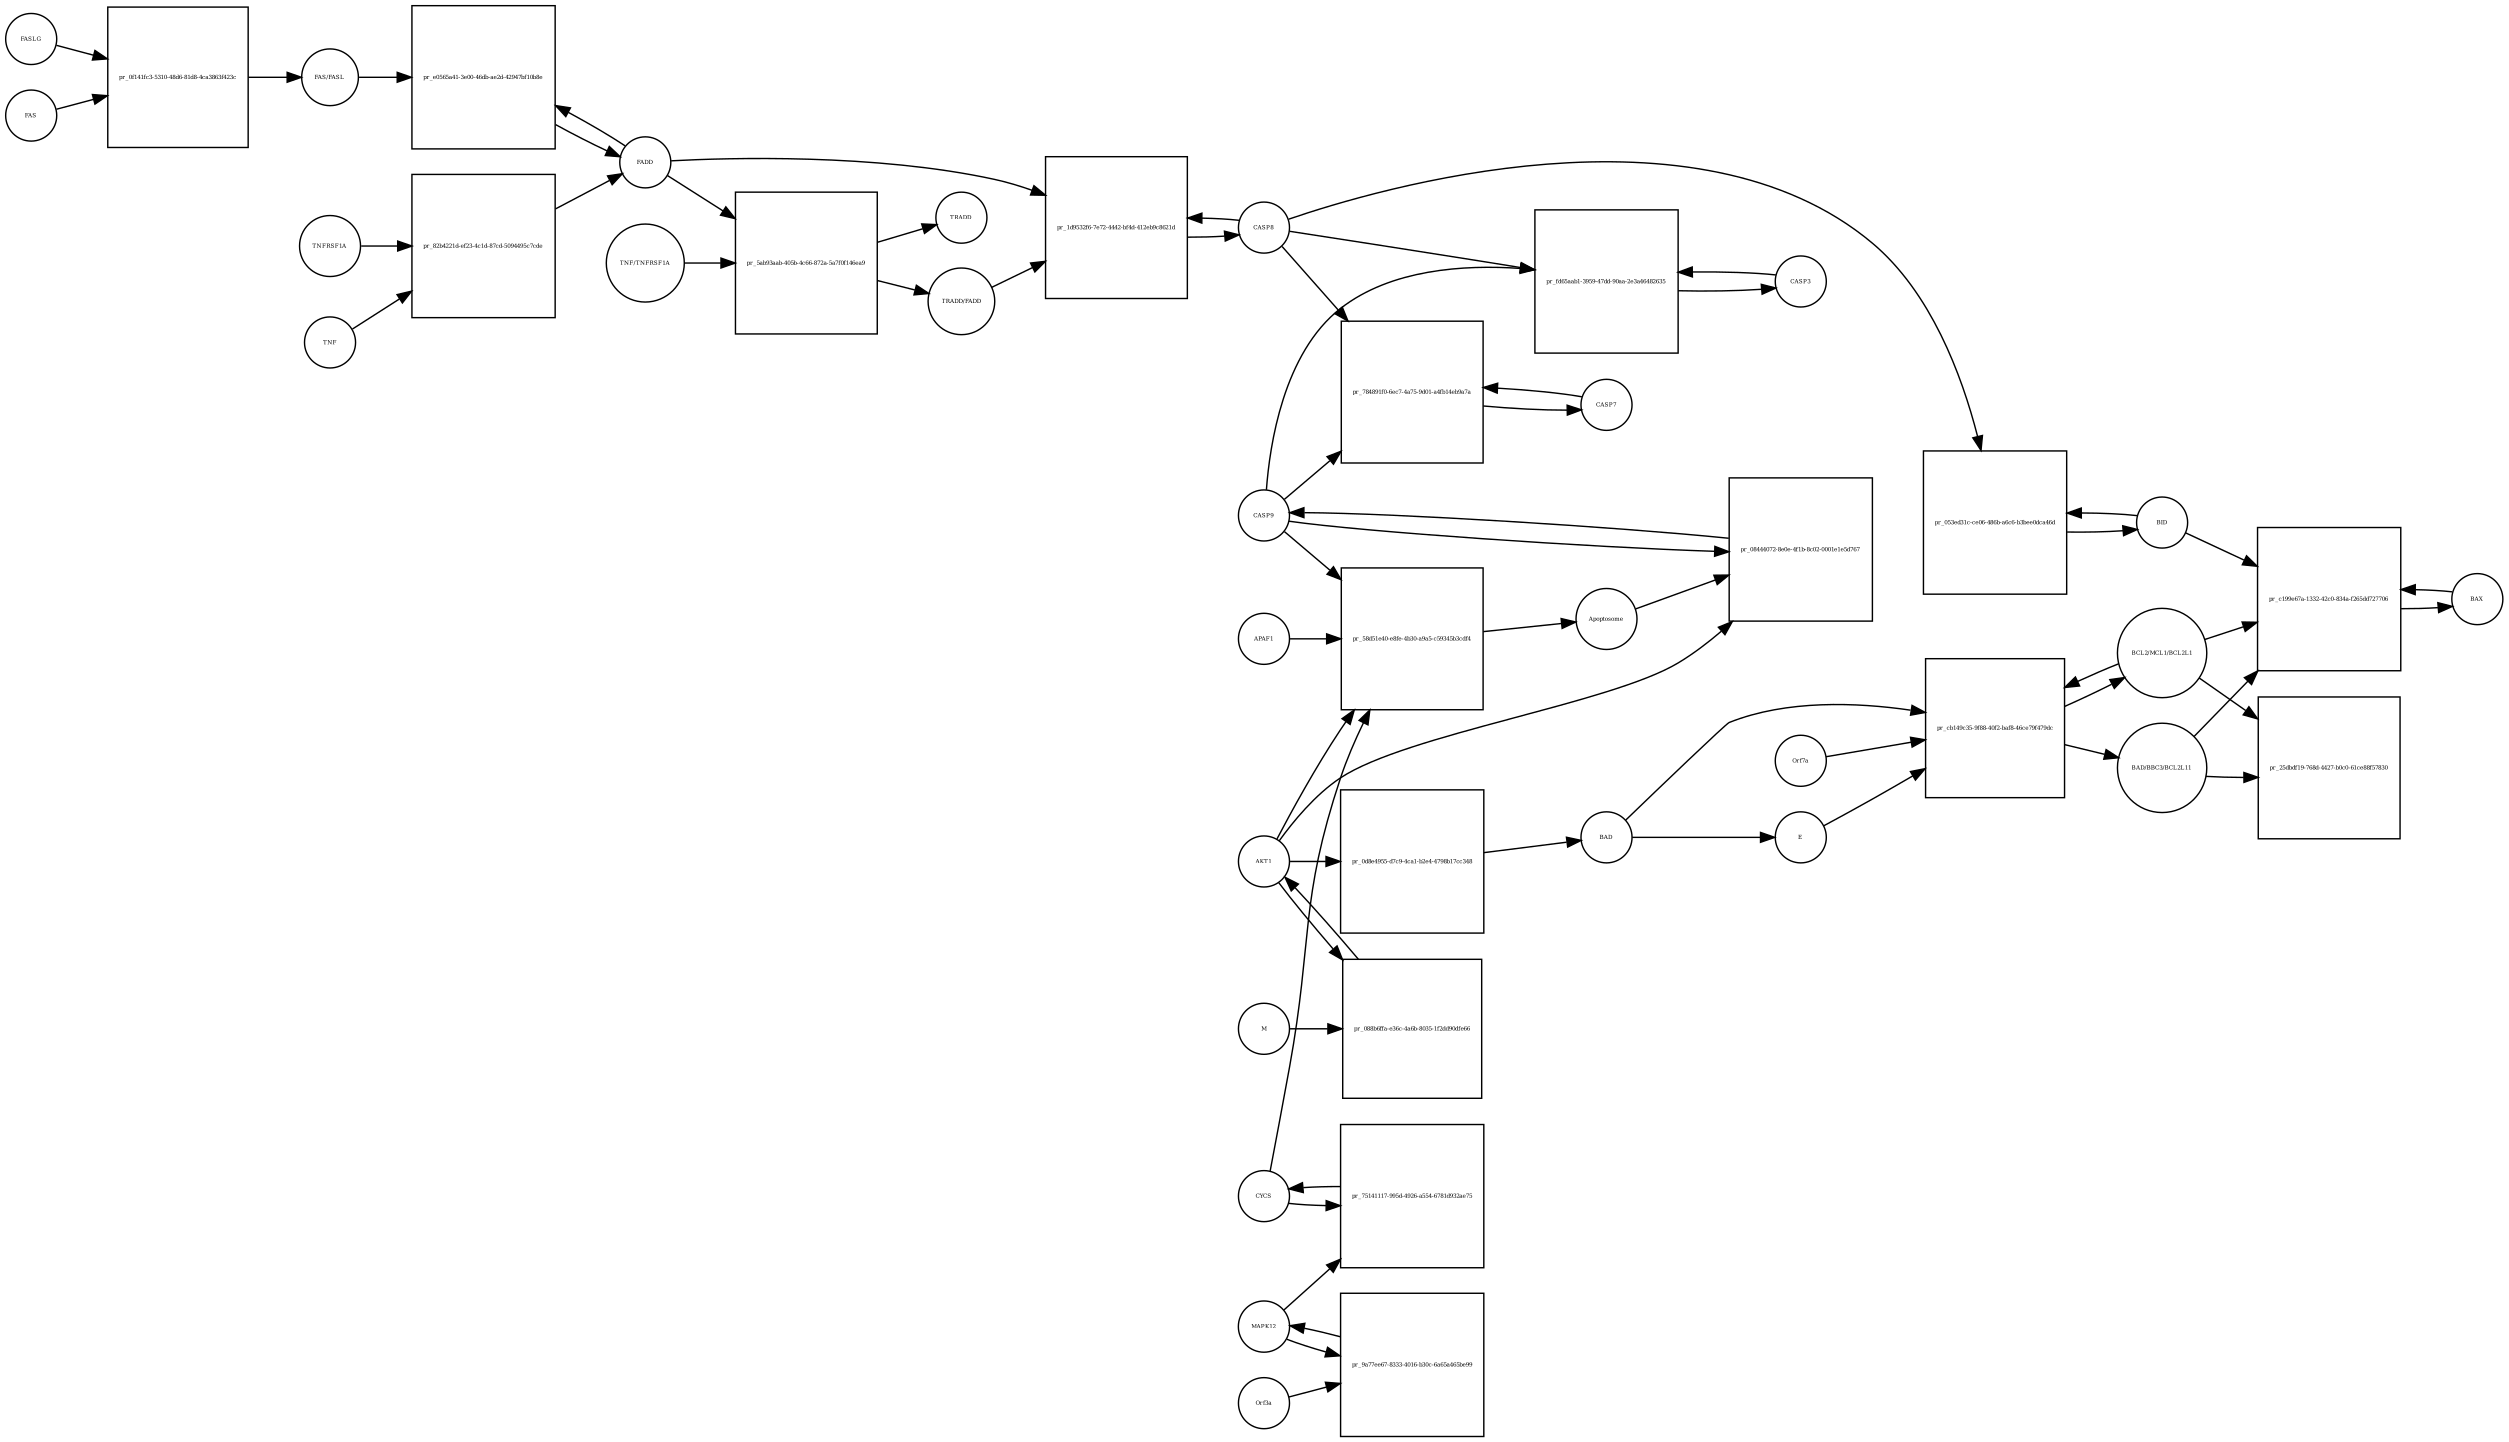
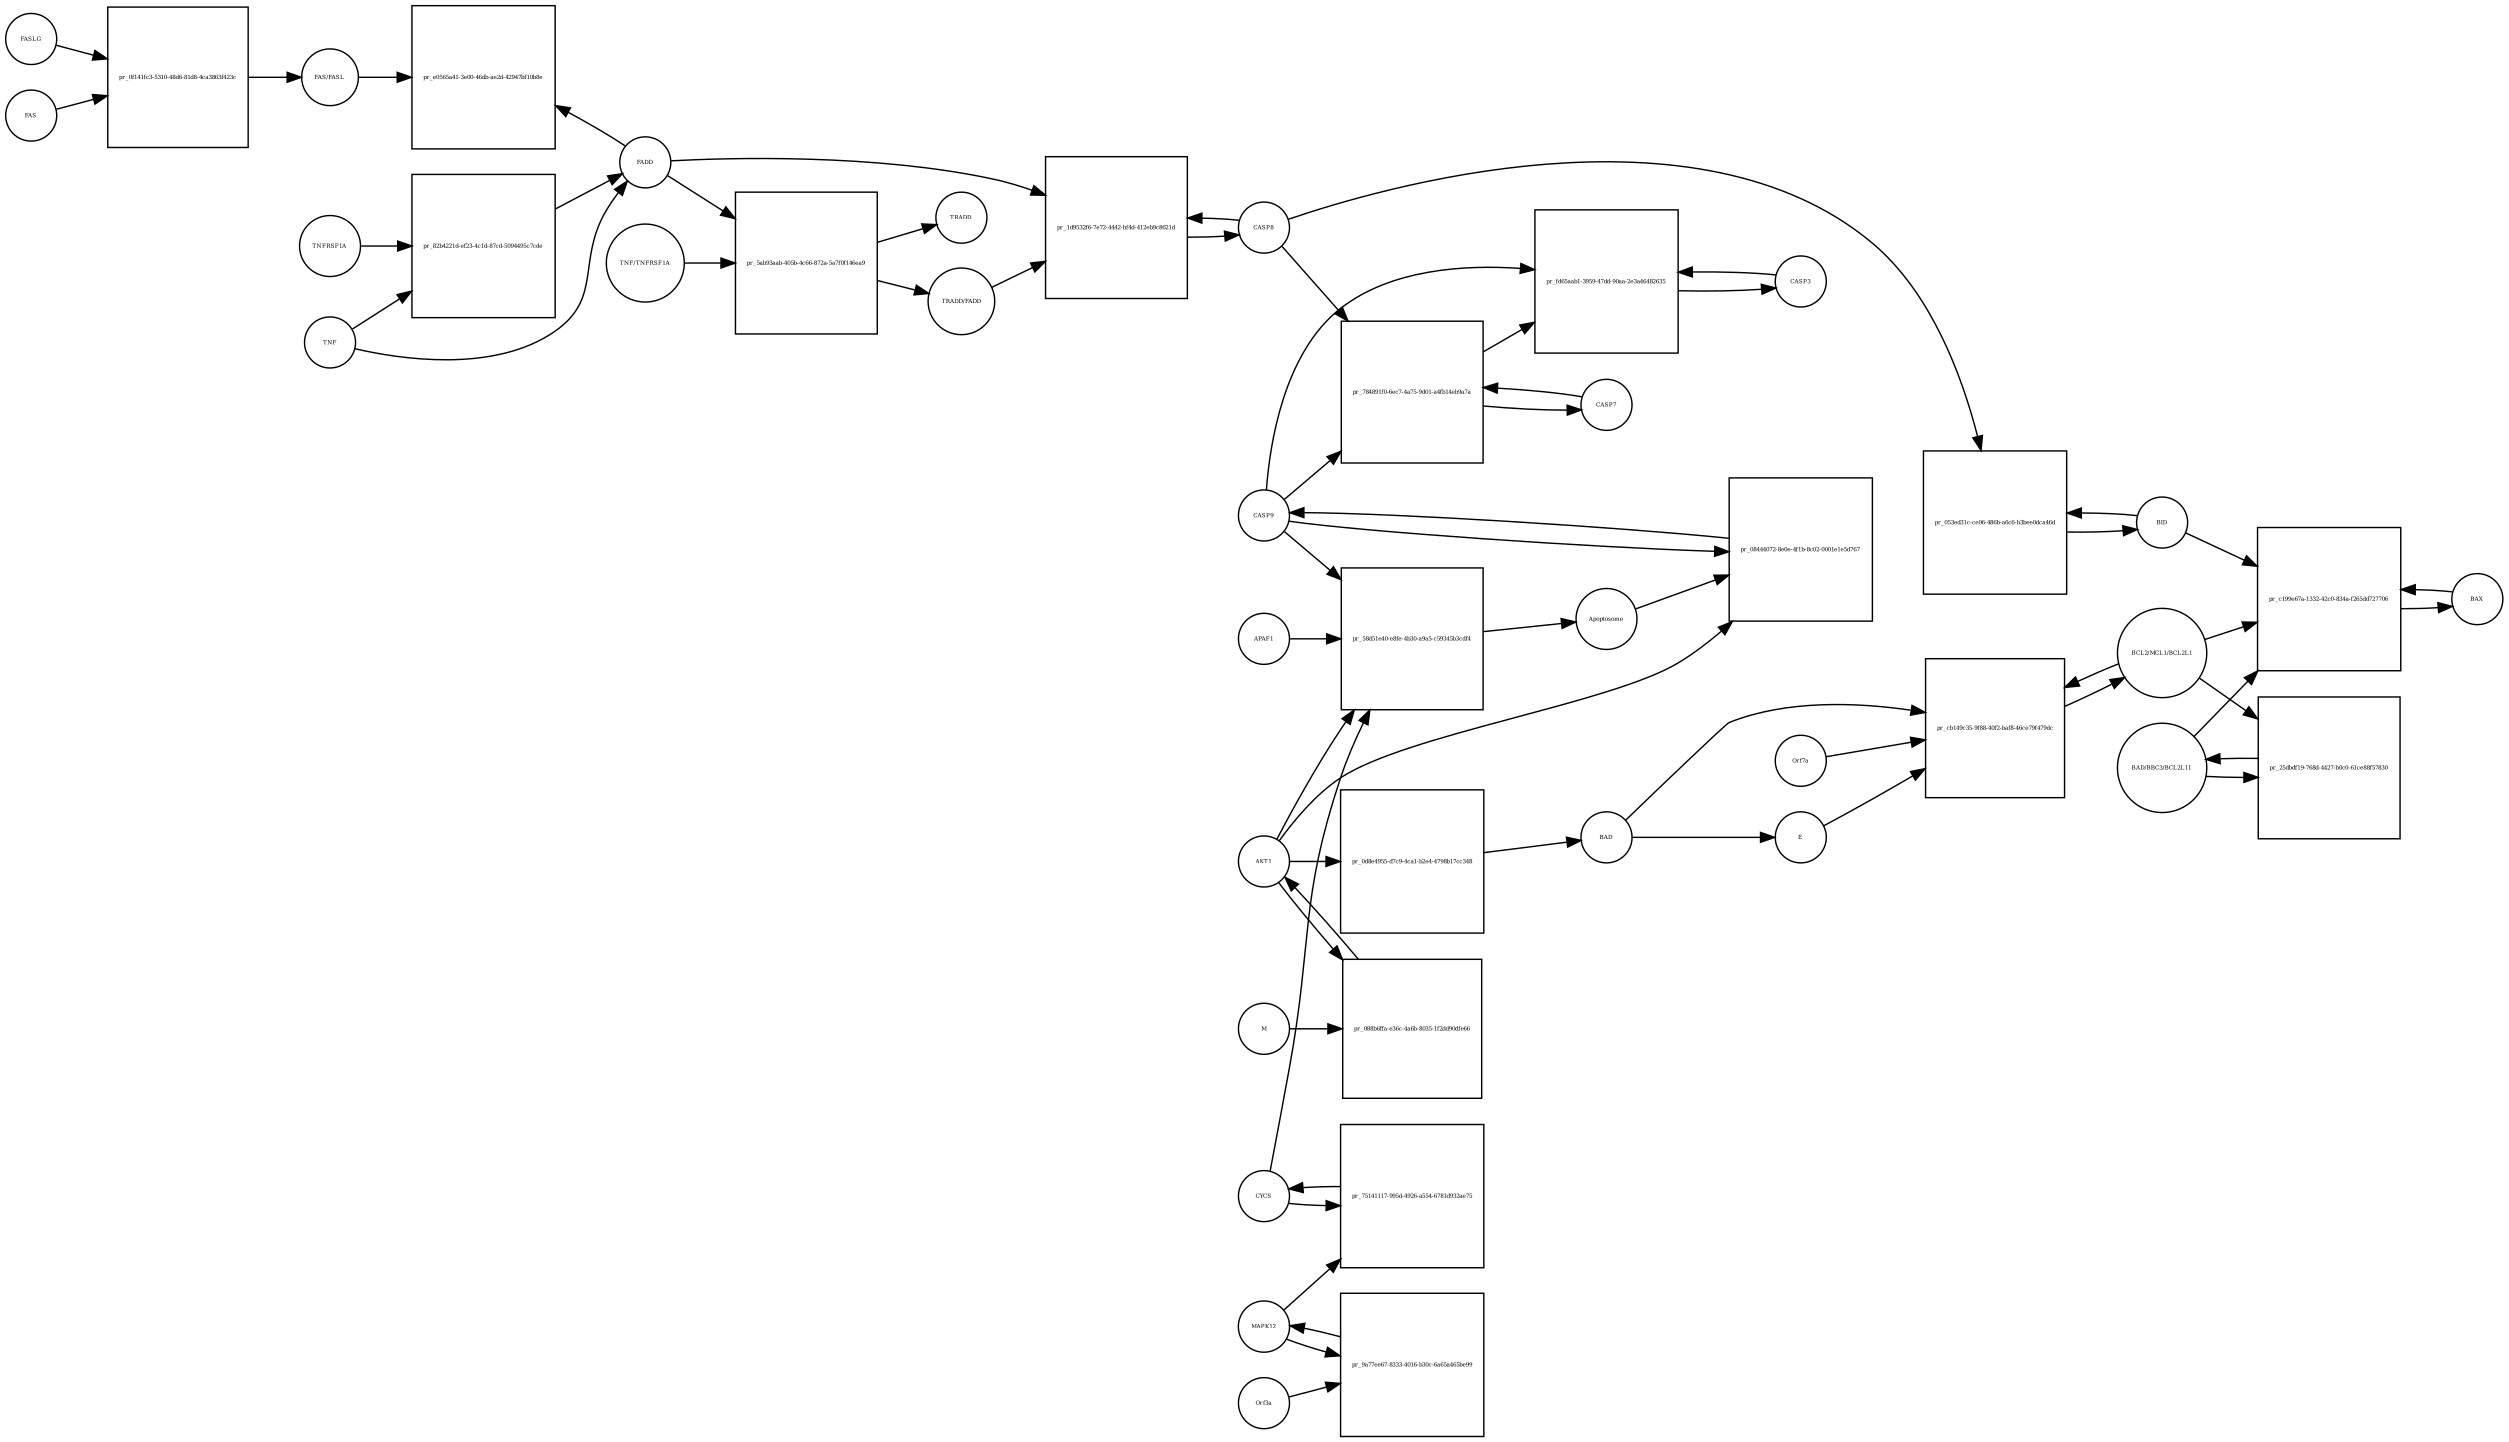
(581, 138) -> (533, 343)
(1405, 249) -> (1503, 341)
(2085, 750) -> (2239, 758)
